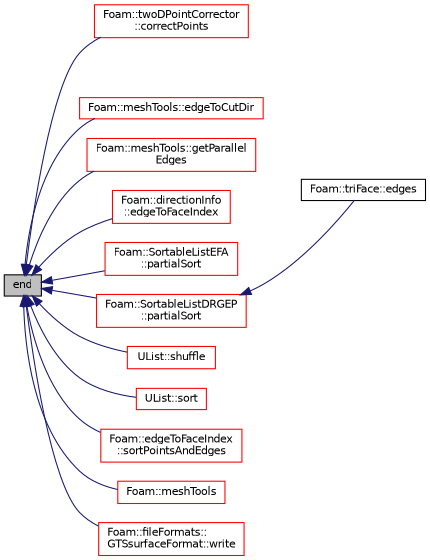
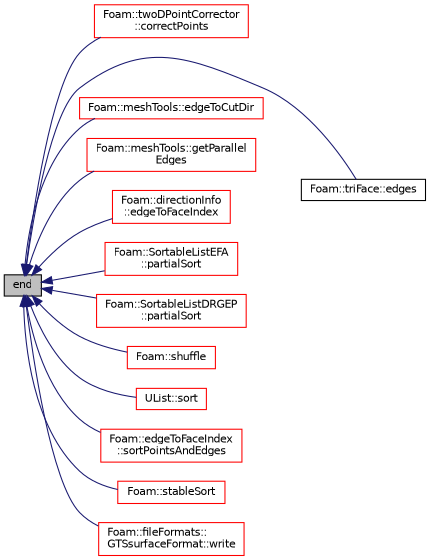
(307, 251) -> (143, 59)
(171, 358) -> (171, 358)
(171, 492) -> (171, 492)
